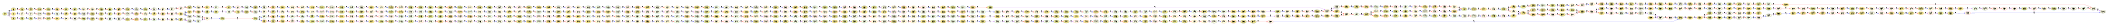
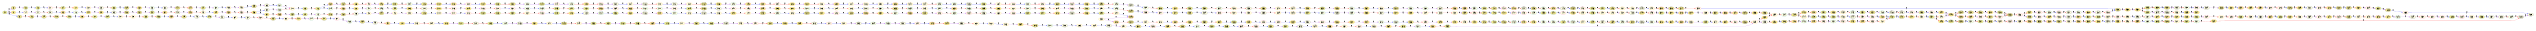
(780, 12) -> (1116, 18)
(1655, 15) -> (2083, 12)
